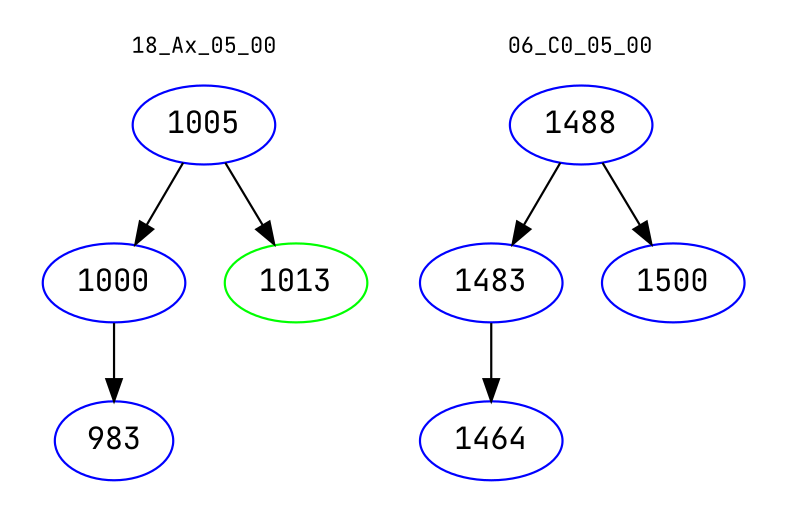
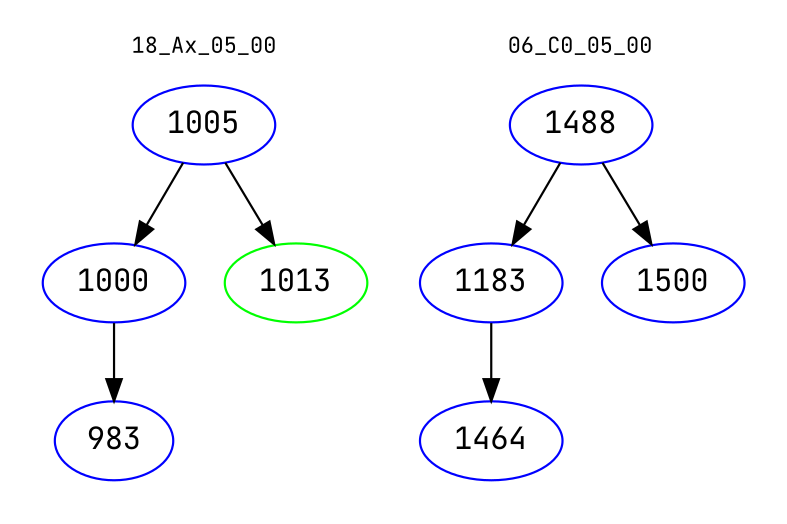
(491, 283) -> (491, 283)
